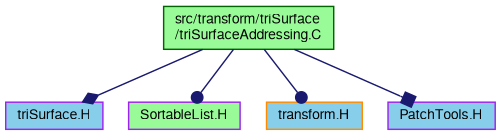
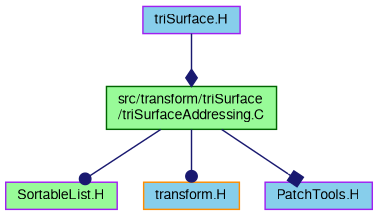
(151, 72) -> (192, 51)
